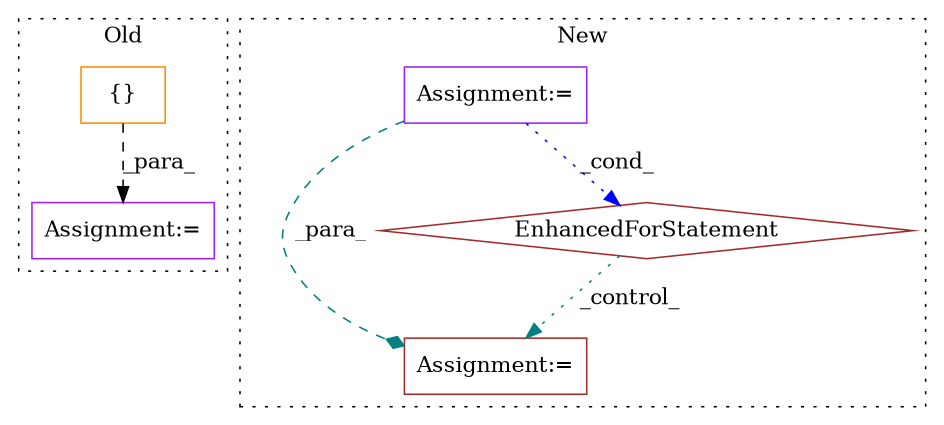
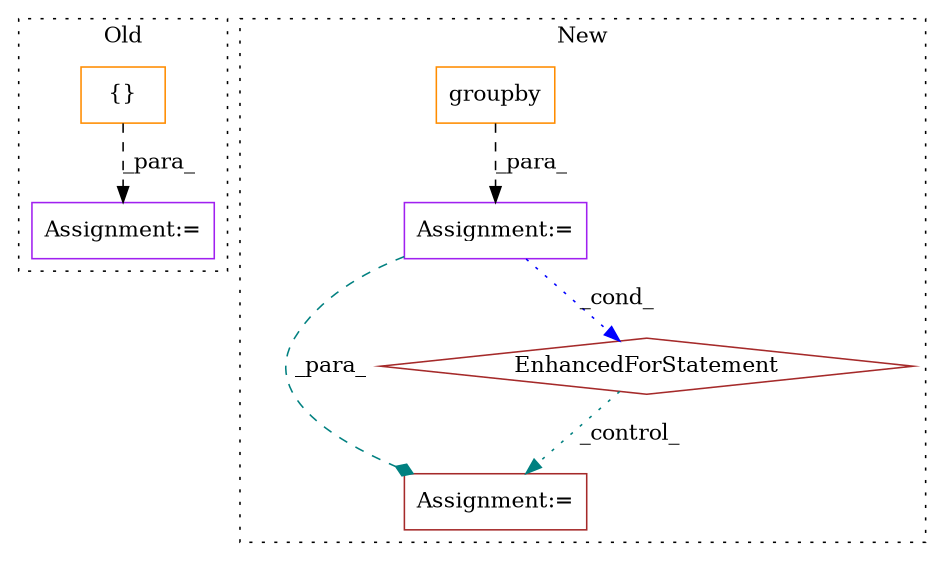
none -> (496, 95)
